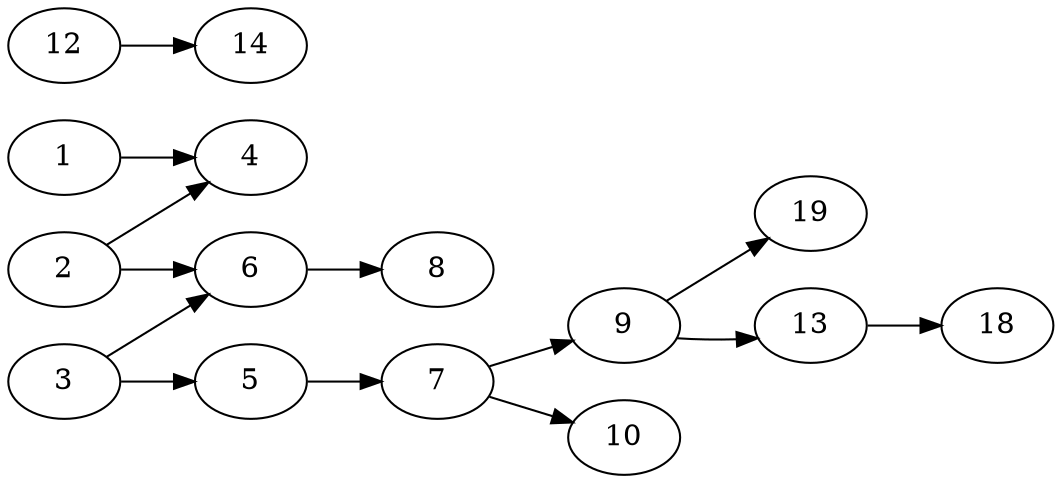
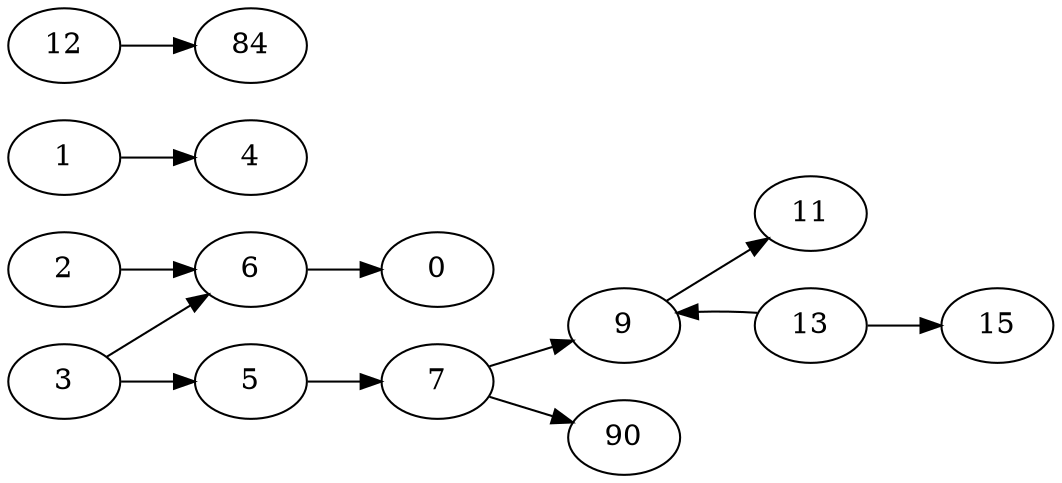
(251, 46) -> (251, 46)
(811, 214) -> (811, 214)
(149, 219) -> none
(438, 270) -> (438, 270)
(997, 326) -> (997, 326)
(707, 339) -> (728, 312)
(624, 438) -> (624, 438)
